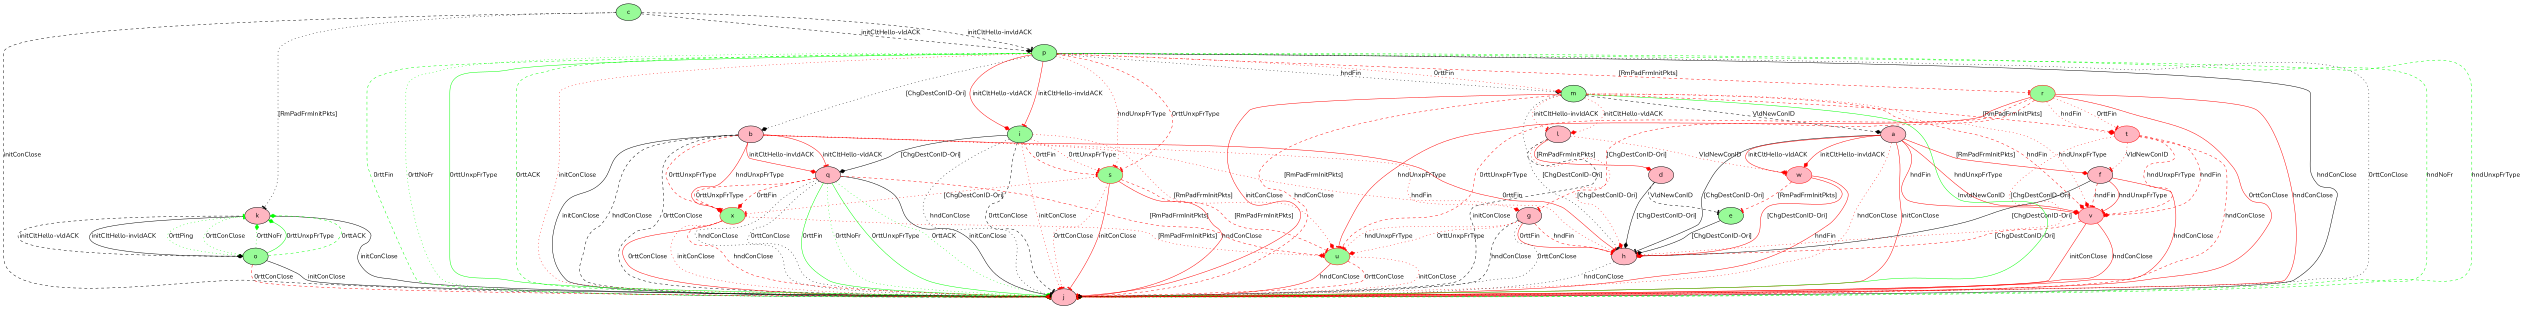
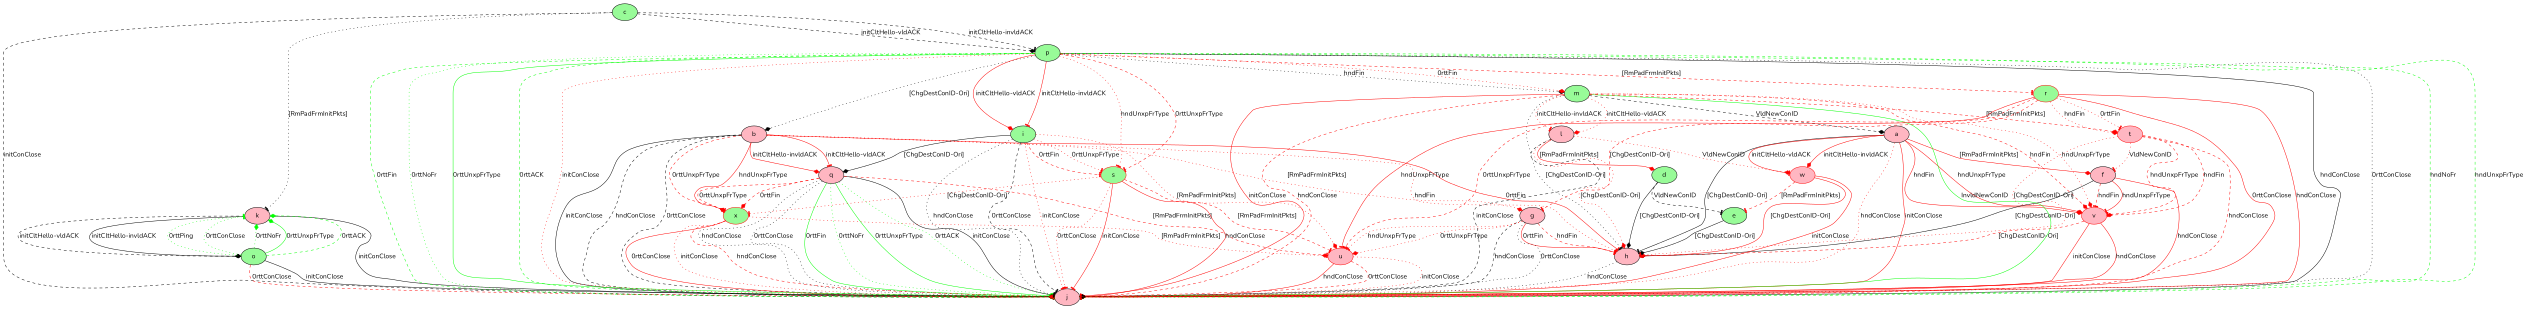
(1661, 175) -> (1664, 175)
(1827, 236) -> (1832, 236)
(1337, 256) -> (1341, 256)
